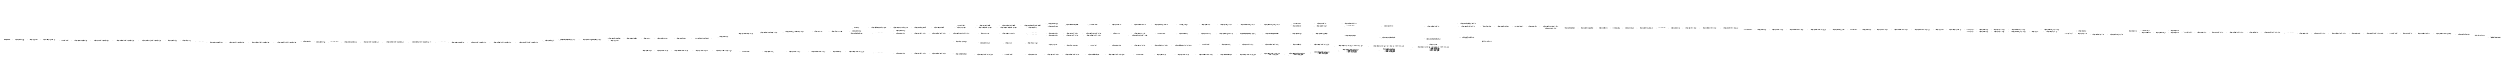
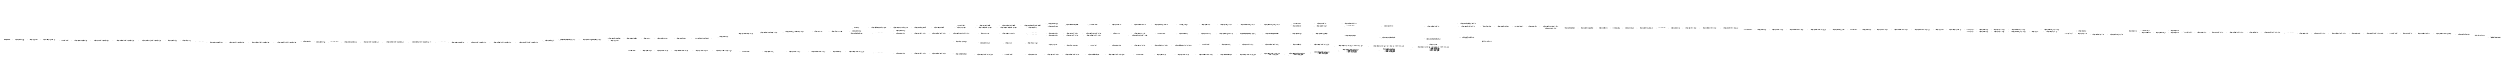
none -> (632, 51)
